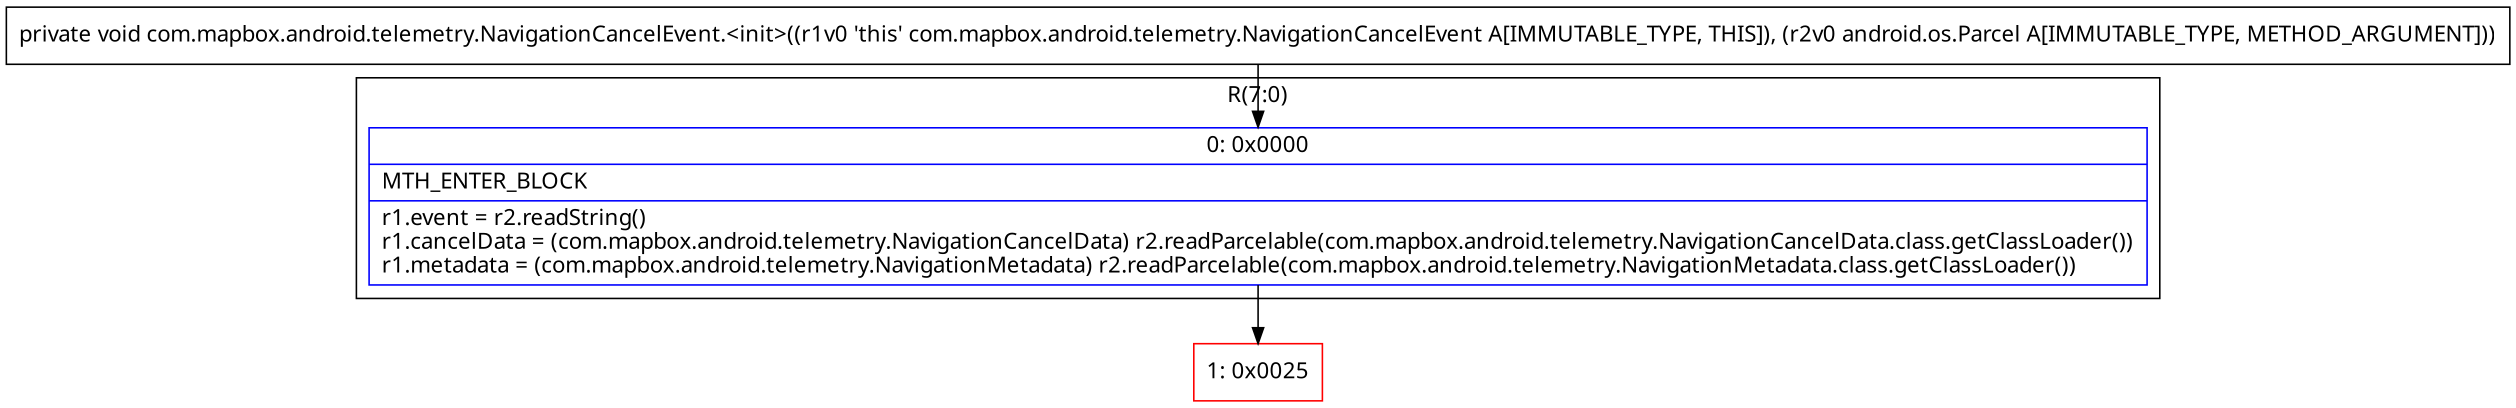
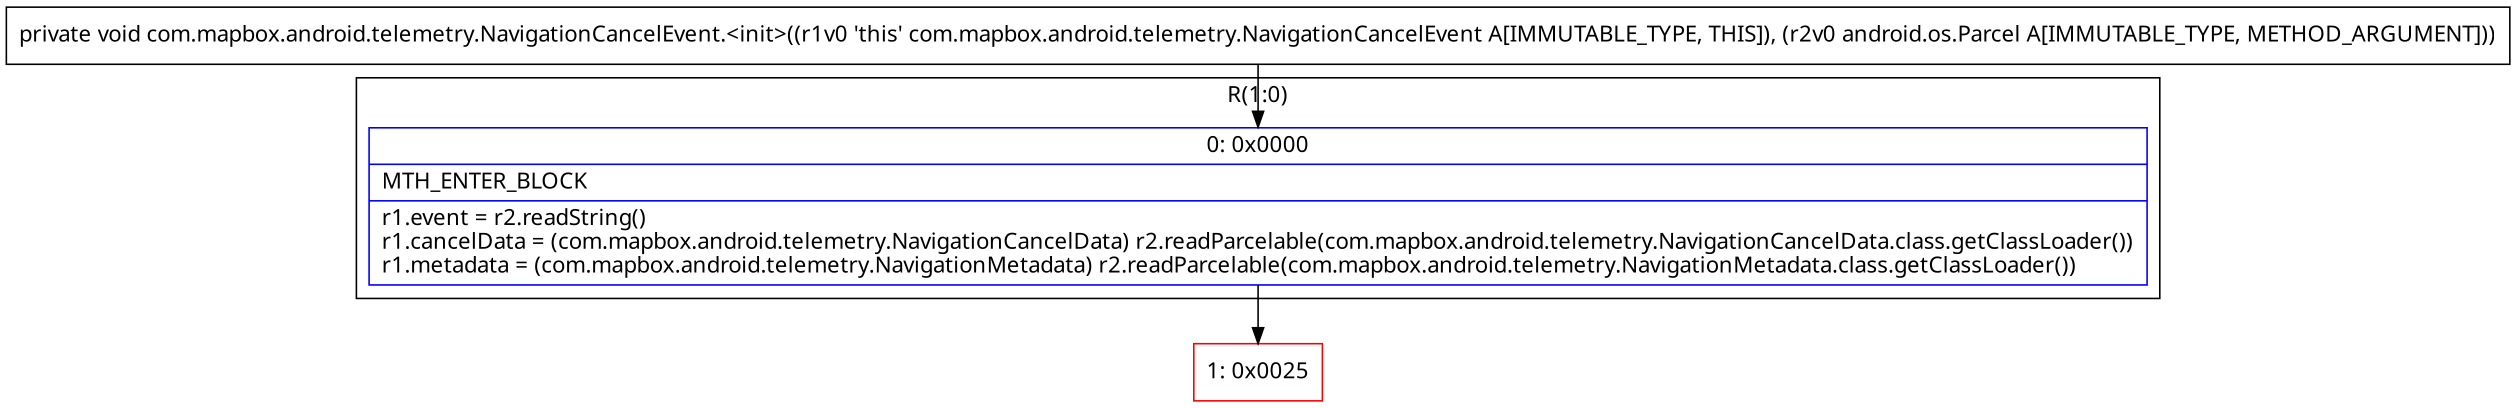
(1258, 96) -> (1258, 96)
